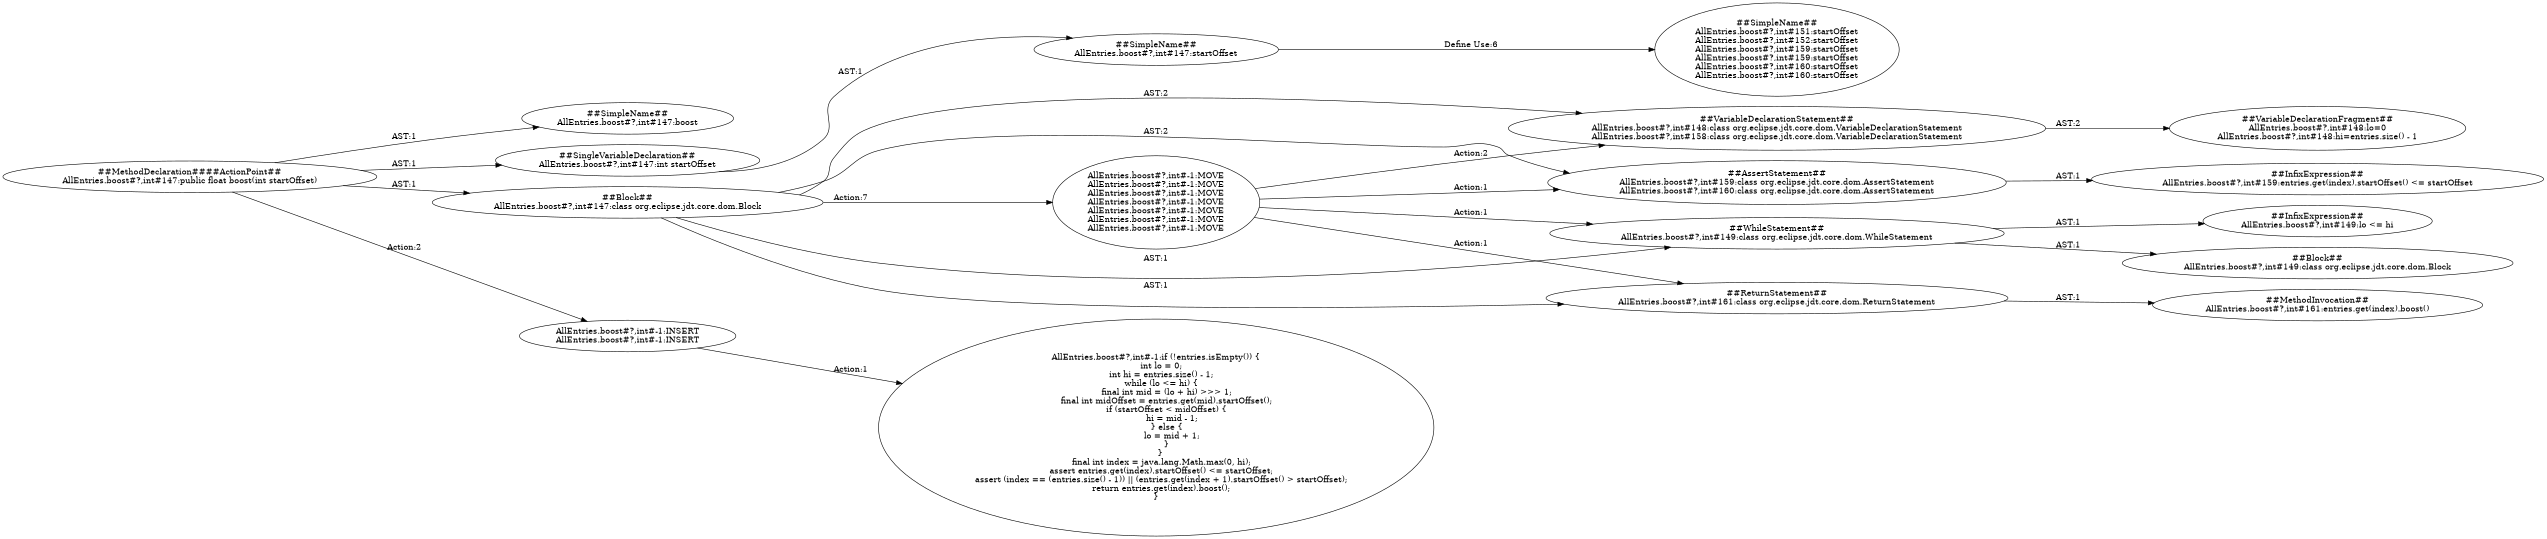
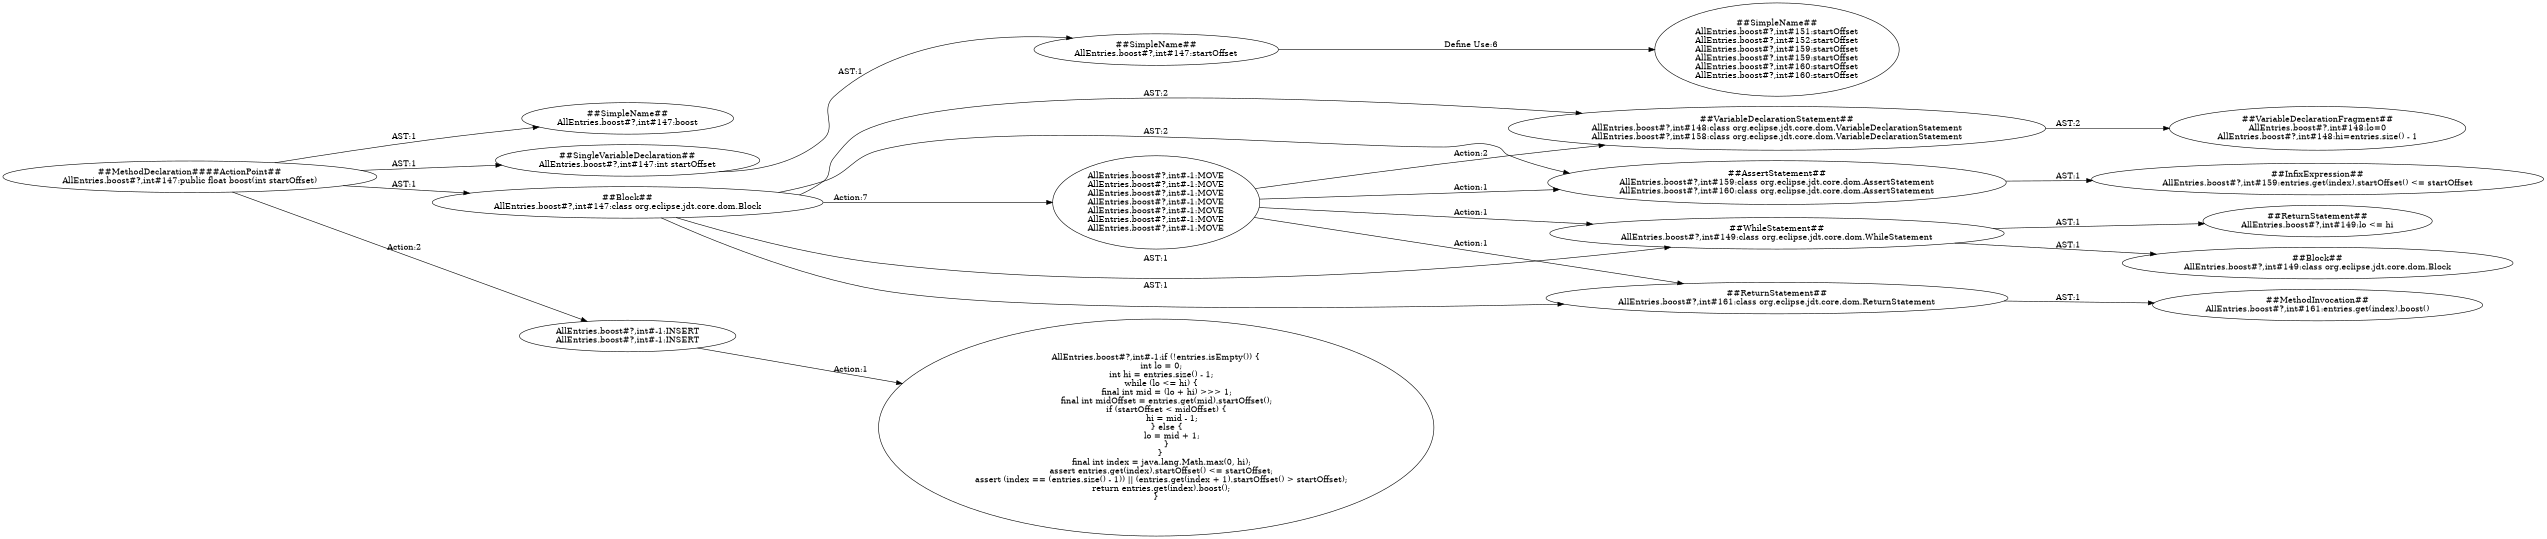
(2318, 221) -> (2318, 221)
